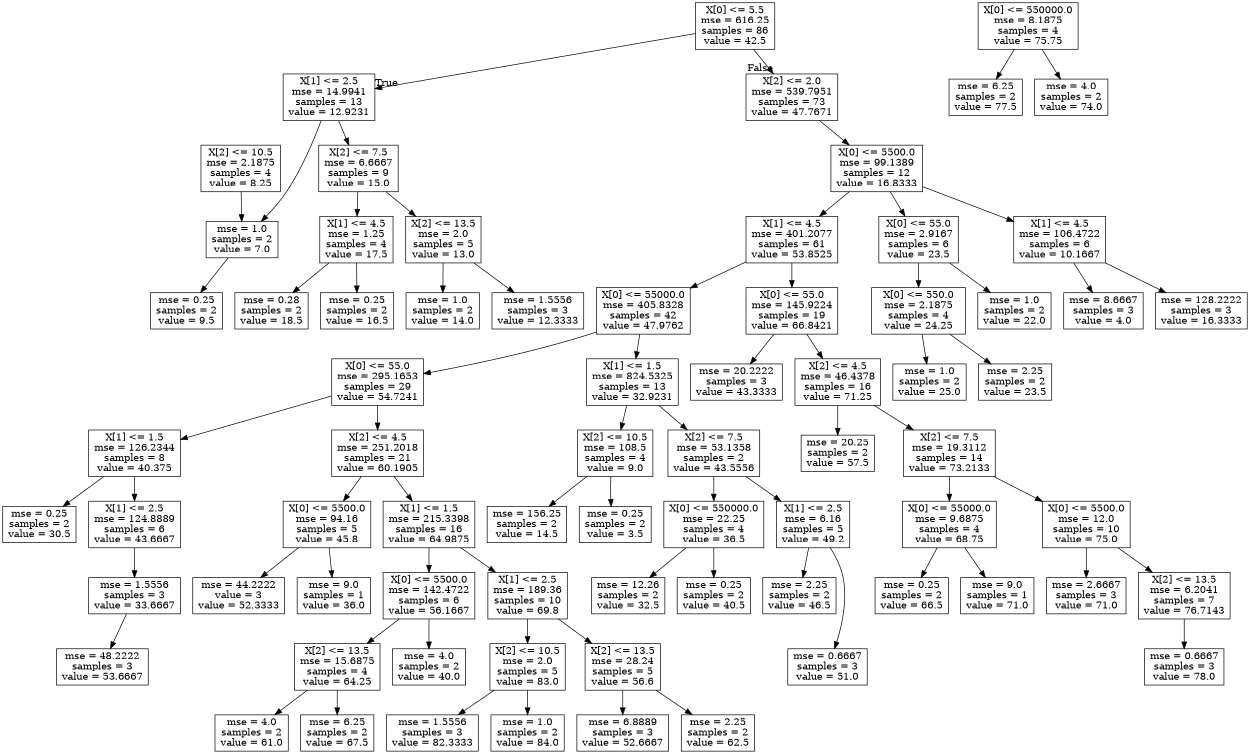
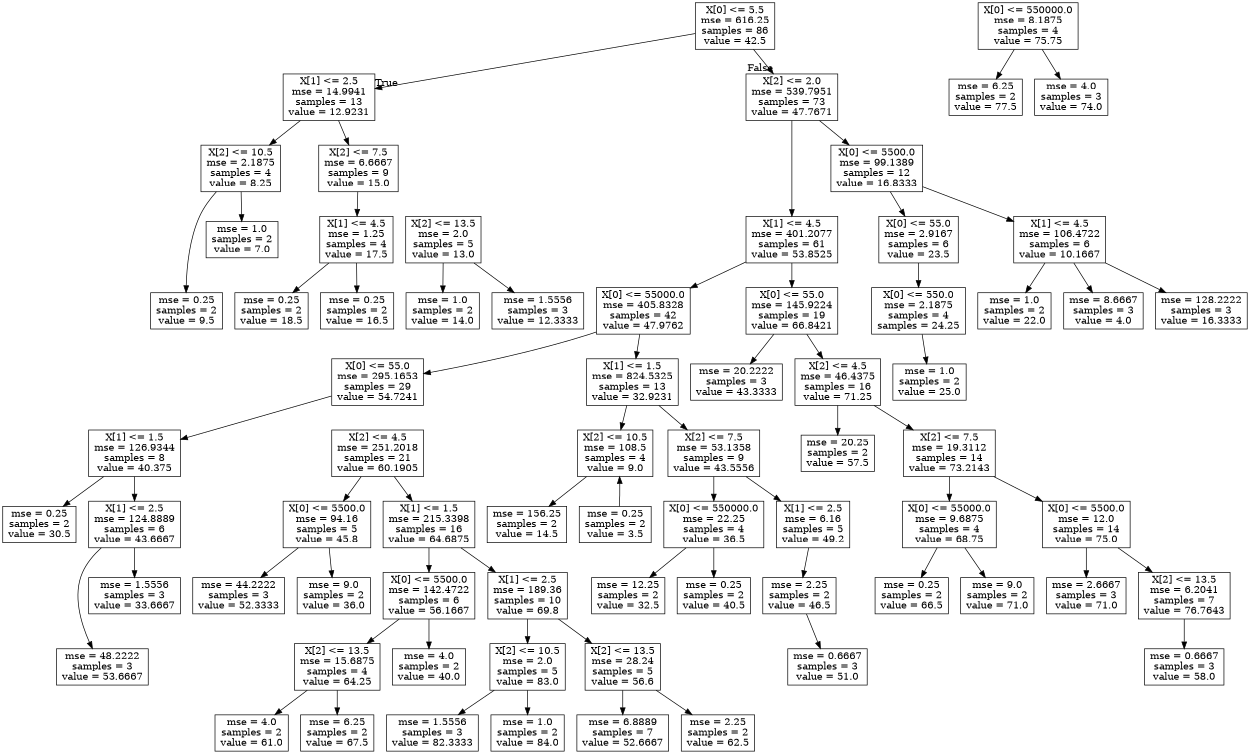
(1071, 97) -> (1071, 97)
(299, 171) -> (288, 131)
(398, 202) -> none
(837, 202) -> (792, 165)
(216, 273) -> (193, 236)
(967, 276) -> (1037, 275)
(271, 311) -> (271, 311)
(919, 311) -> (919, 311)
(838, 382) -> (838, 382)
(1015, 382) -> none
(378, 414) -> none
(135, 453) -> (135, 453)
(714, 453) -> (714, 453)
(949, 453) -> (949, 453)
(611, 488) -> (620, 495)
(429, 524) -> (429, 524)
(1086, 524) -> (1086, 524)
(845, 594) -> (812, 628)
(239, 596) -> (239, 596)
(334, 596) -> (334, 596)
(628, 596) -> (628, 596)
(997, 596) -> (997, 596)
(1184, 596) -> (1184, 596)
(120, 628) -> (78, 592)
(1184, 667) -> (1184, 667)
(623, 733) -> (623, 733)
